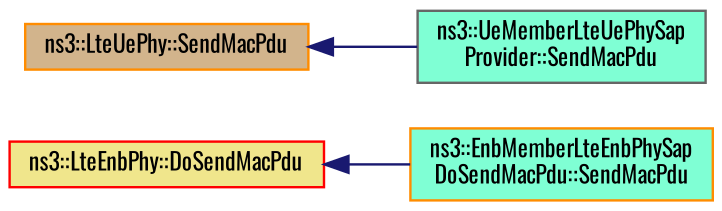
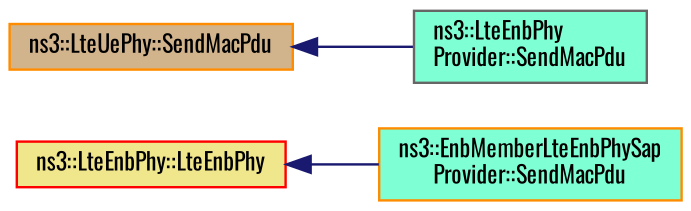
(562, 47) -> (530, 47)
(167, 164) -> (151, 164)
(562, 164) -> (530, 164)
